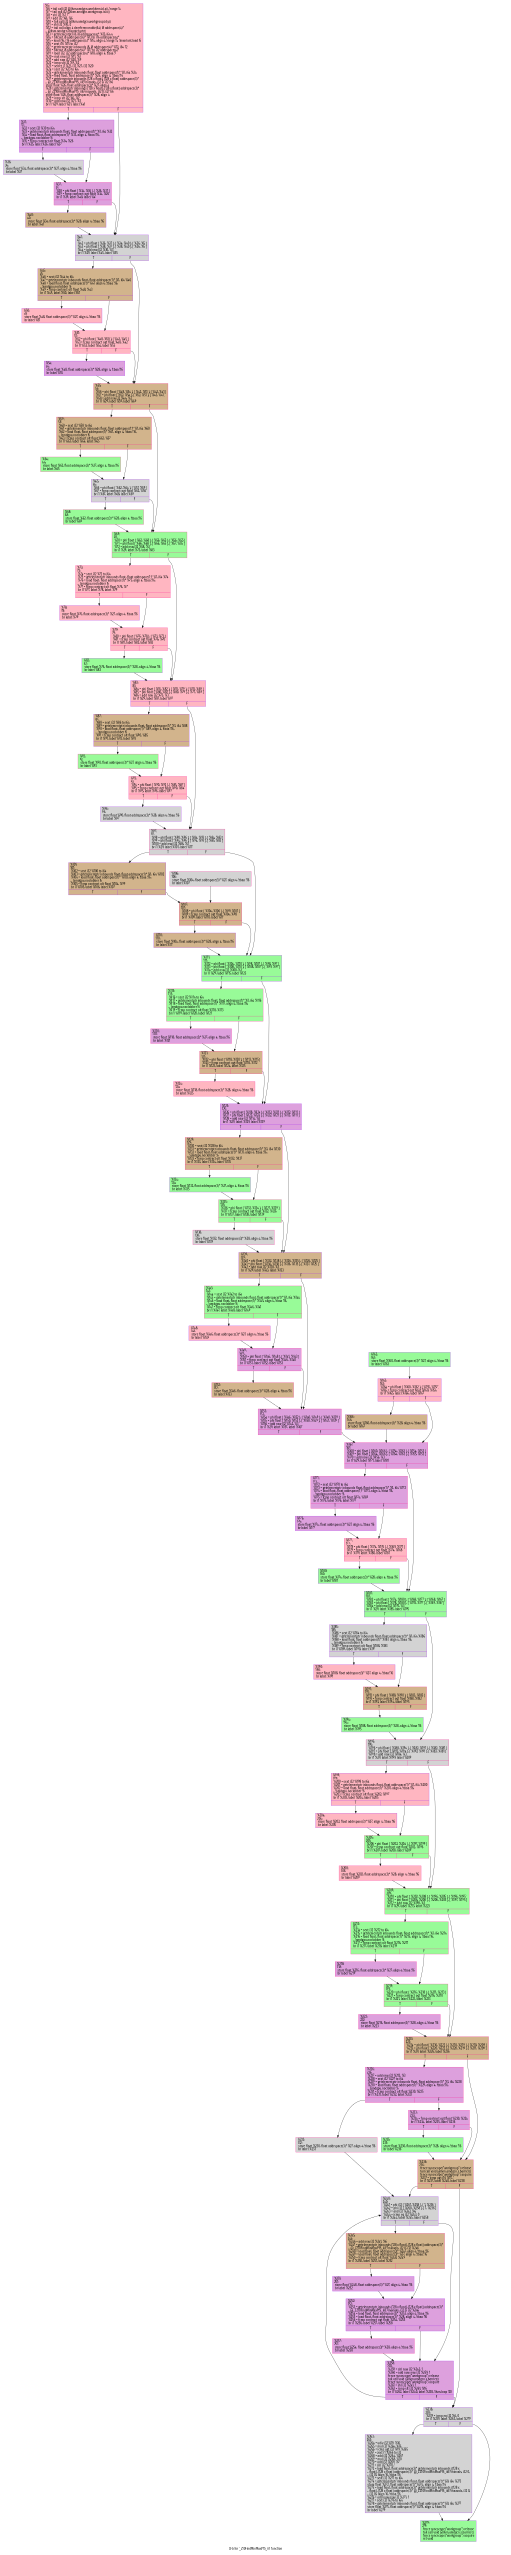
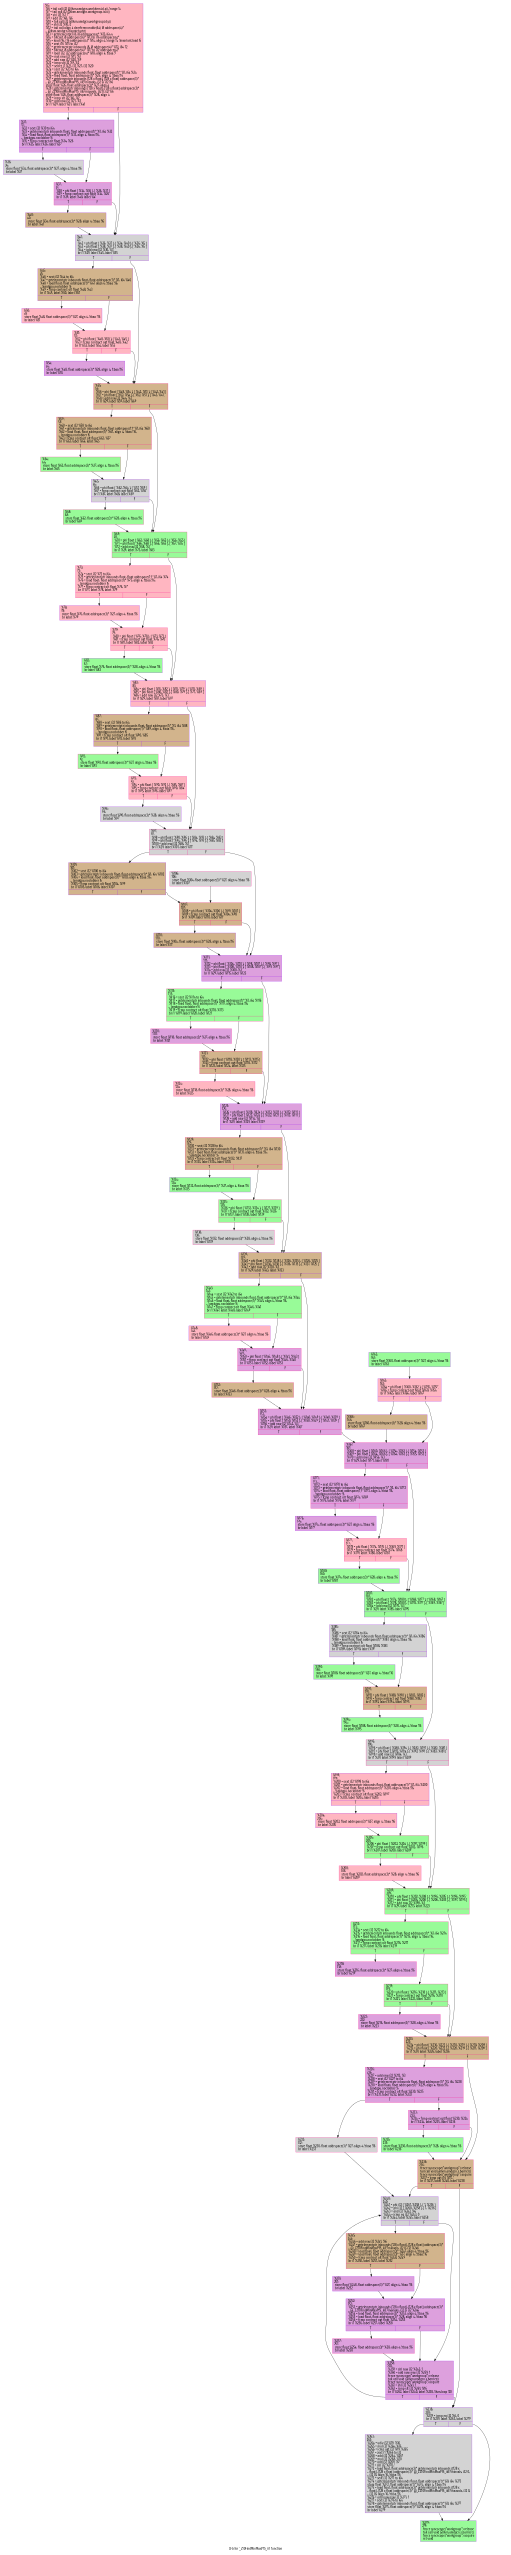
(242, 968) -> (242, 968)
(354, 1672) -> (354, 1672)
(392, 1980) -> none
